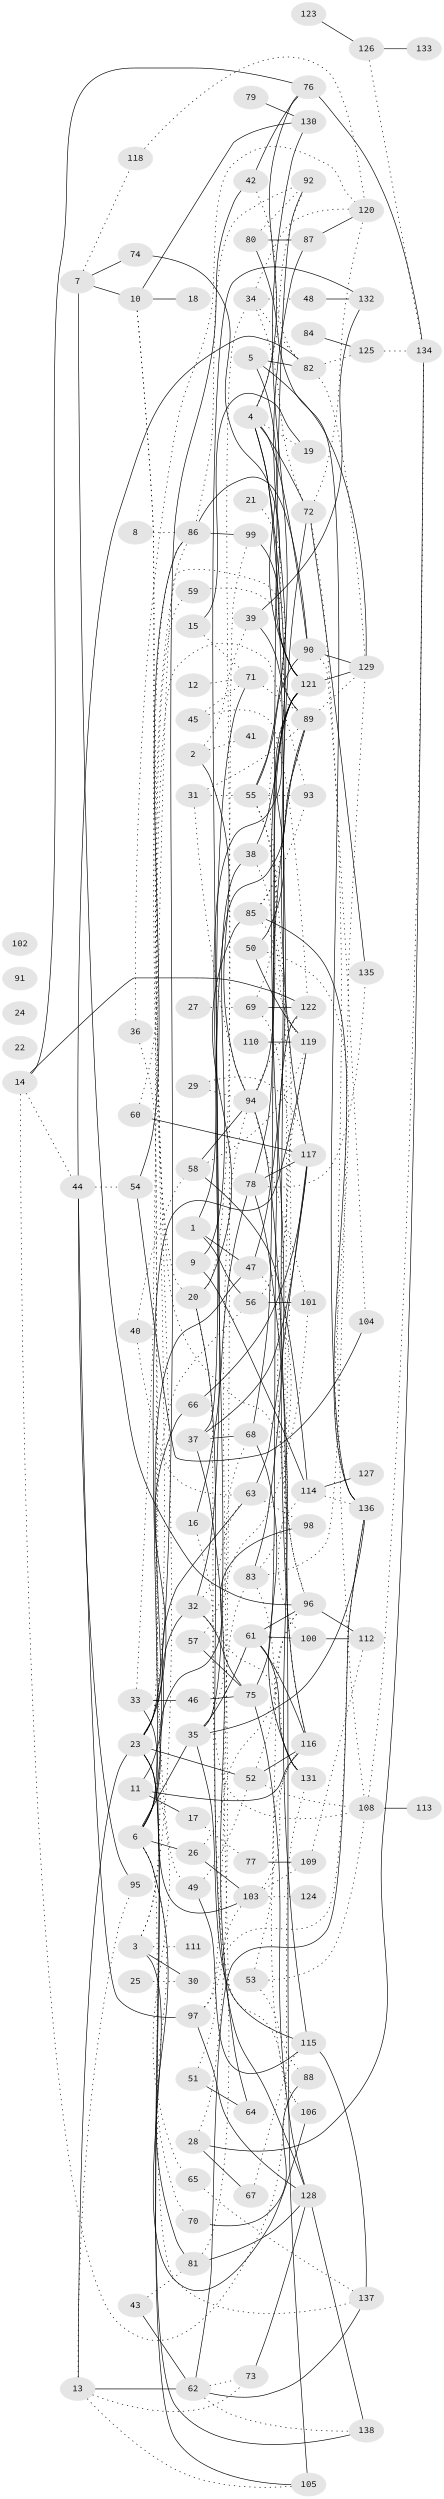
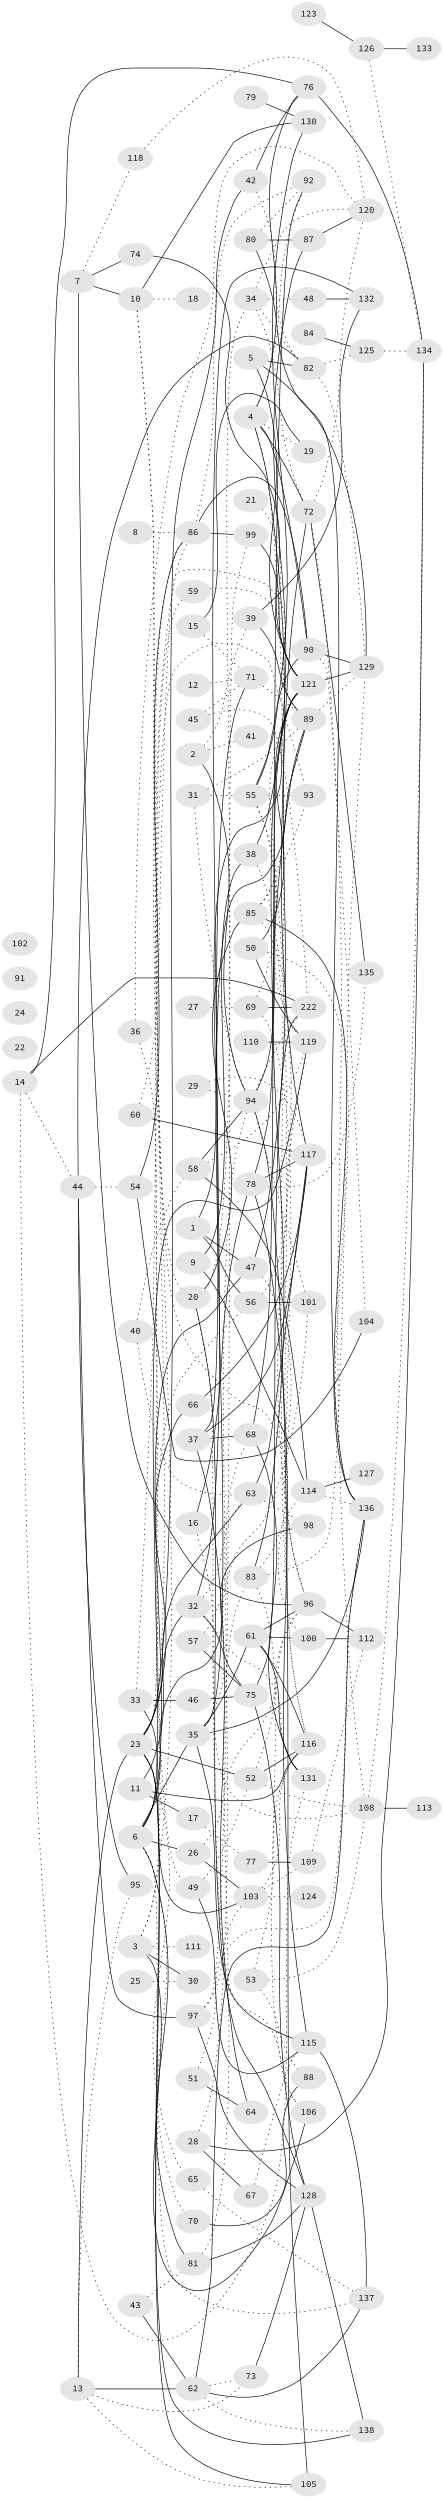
(164, 299) -> (164, 299)
(309, 1007) -> (309, 1007)
(283, 1080) -> (283, 1080)
